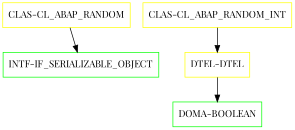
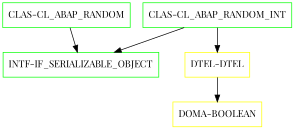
(66, 15) -> (66, 15)
(217, 15) -> (217, 15)
none -> (153, 39)
(217, 114) -> (217, 114)
